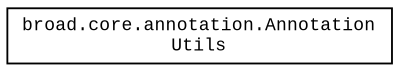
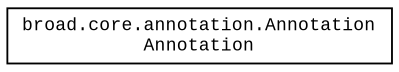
(200, 36) -> (200, 36)
